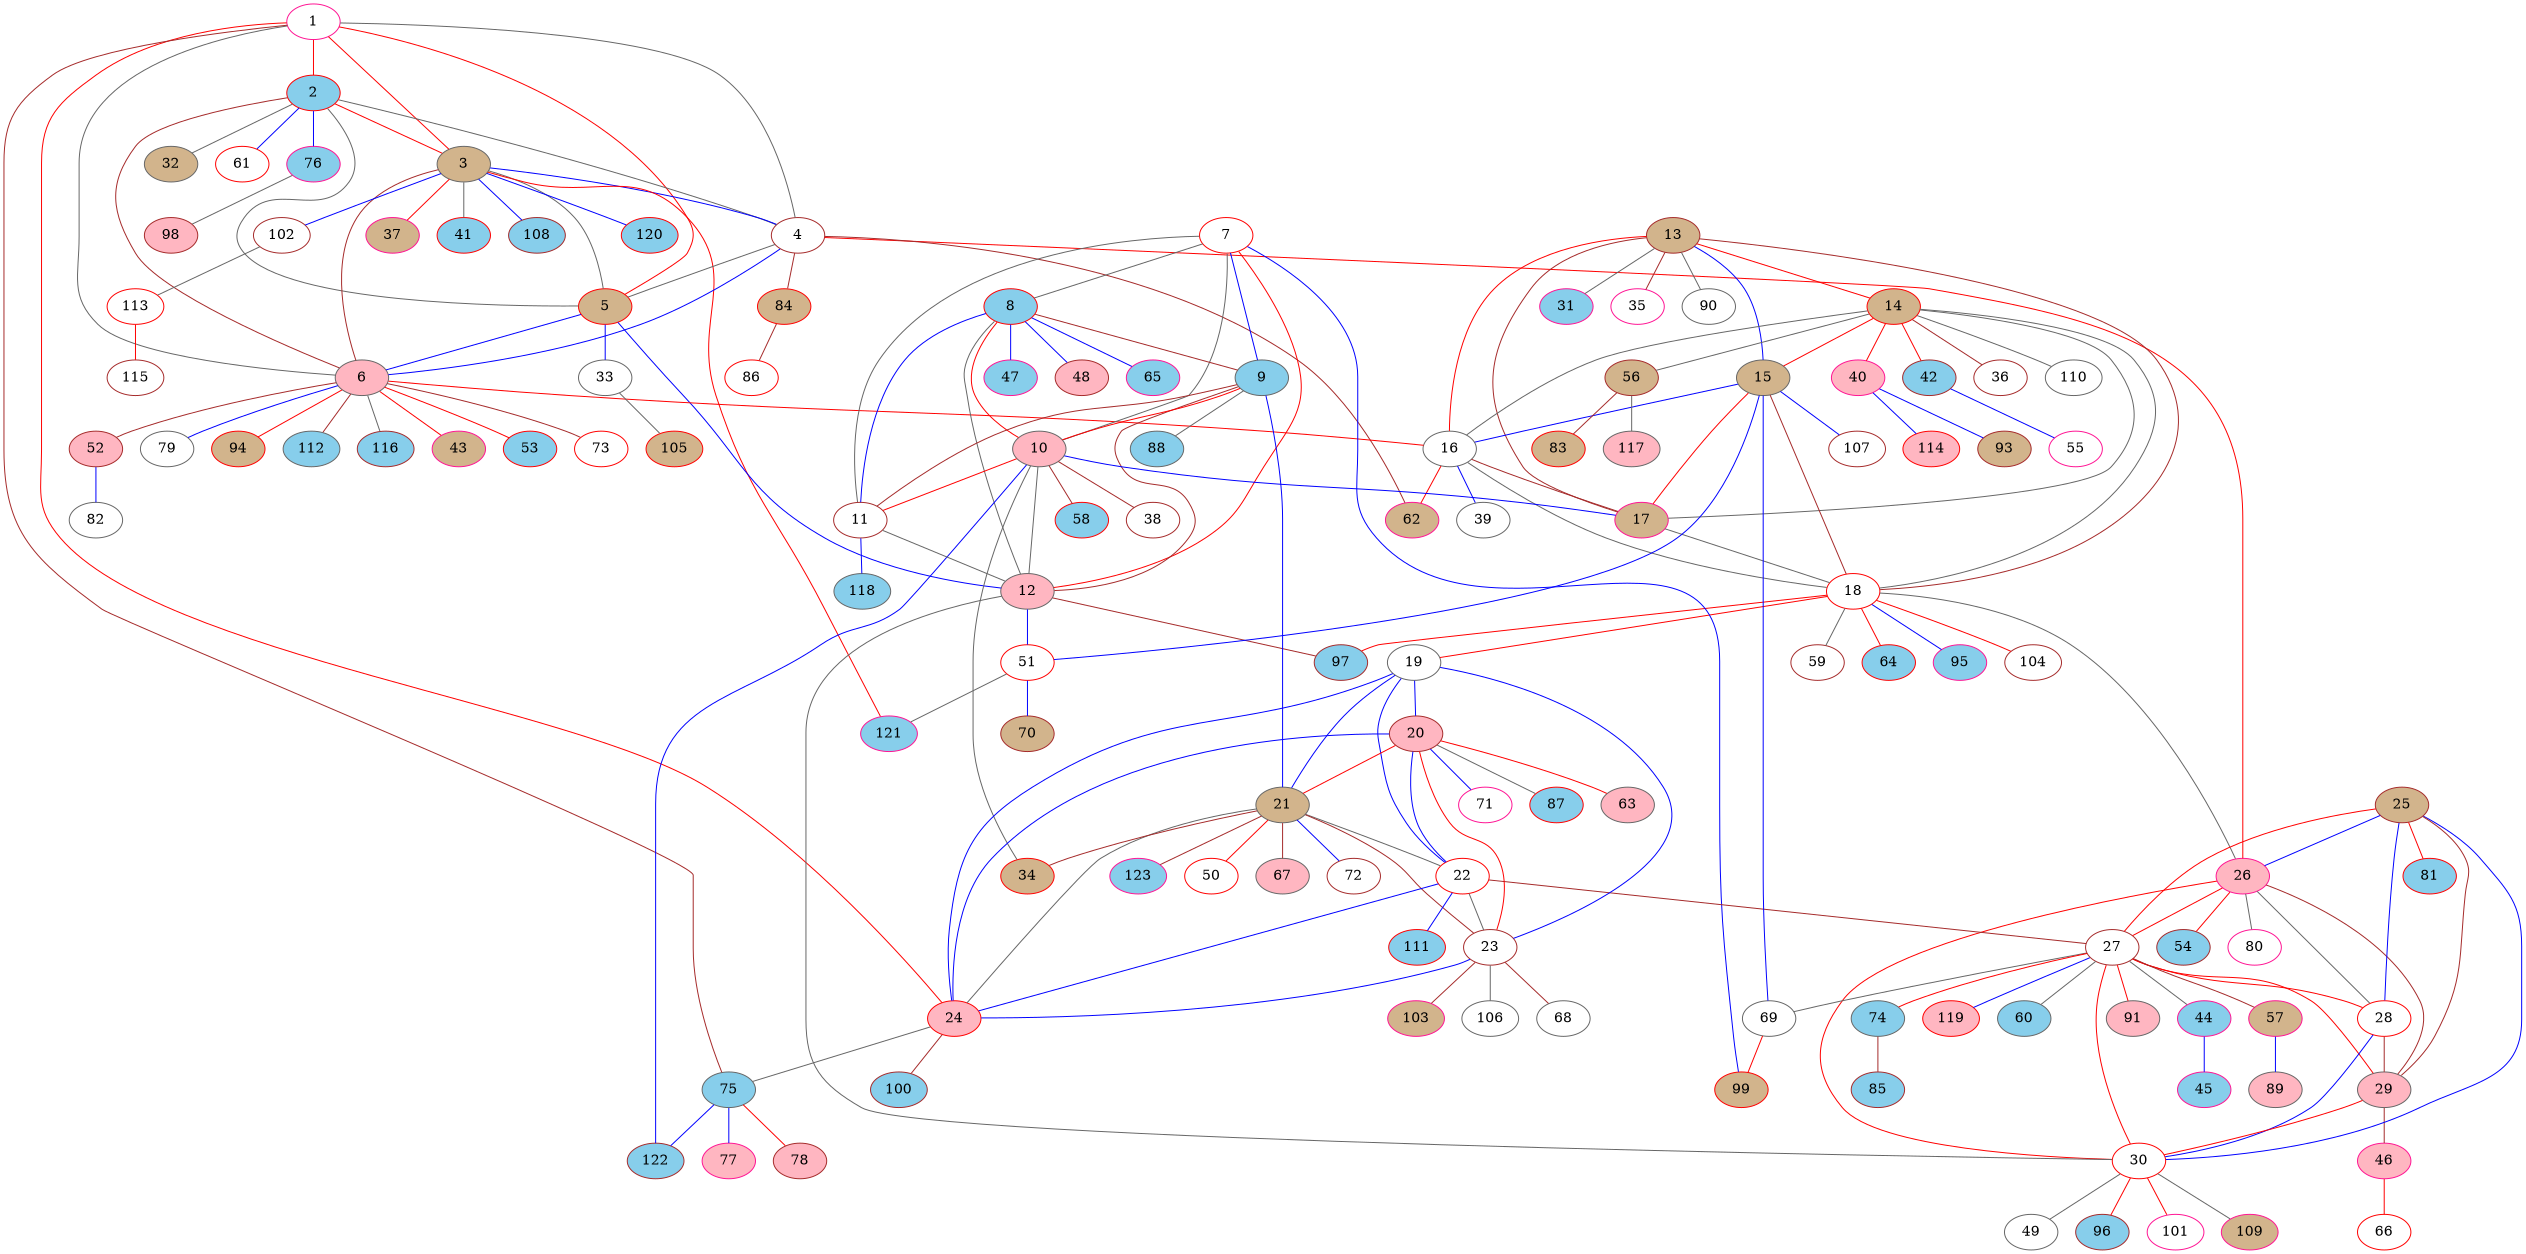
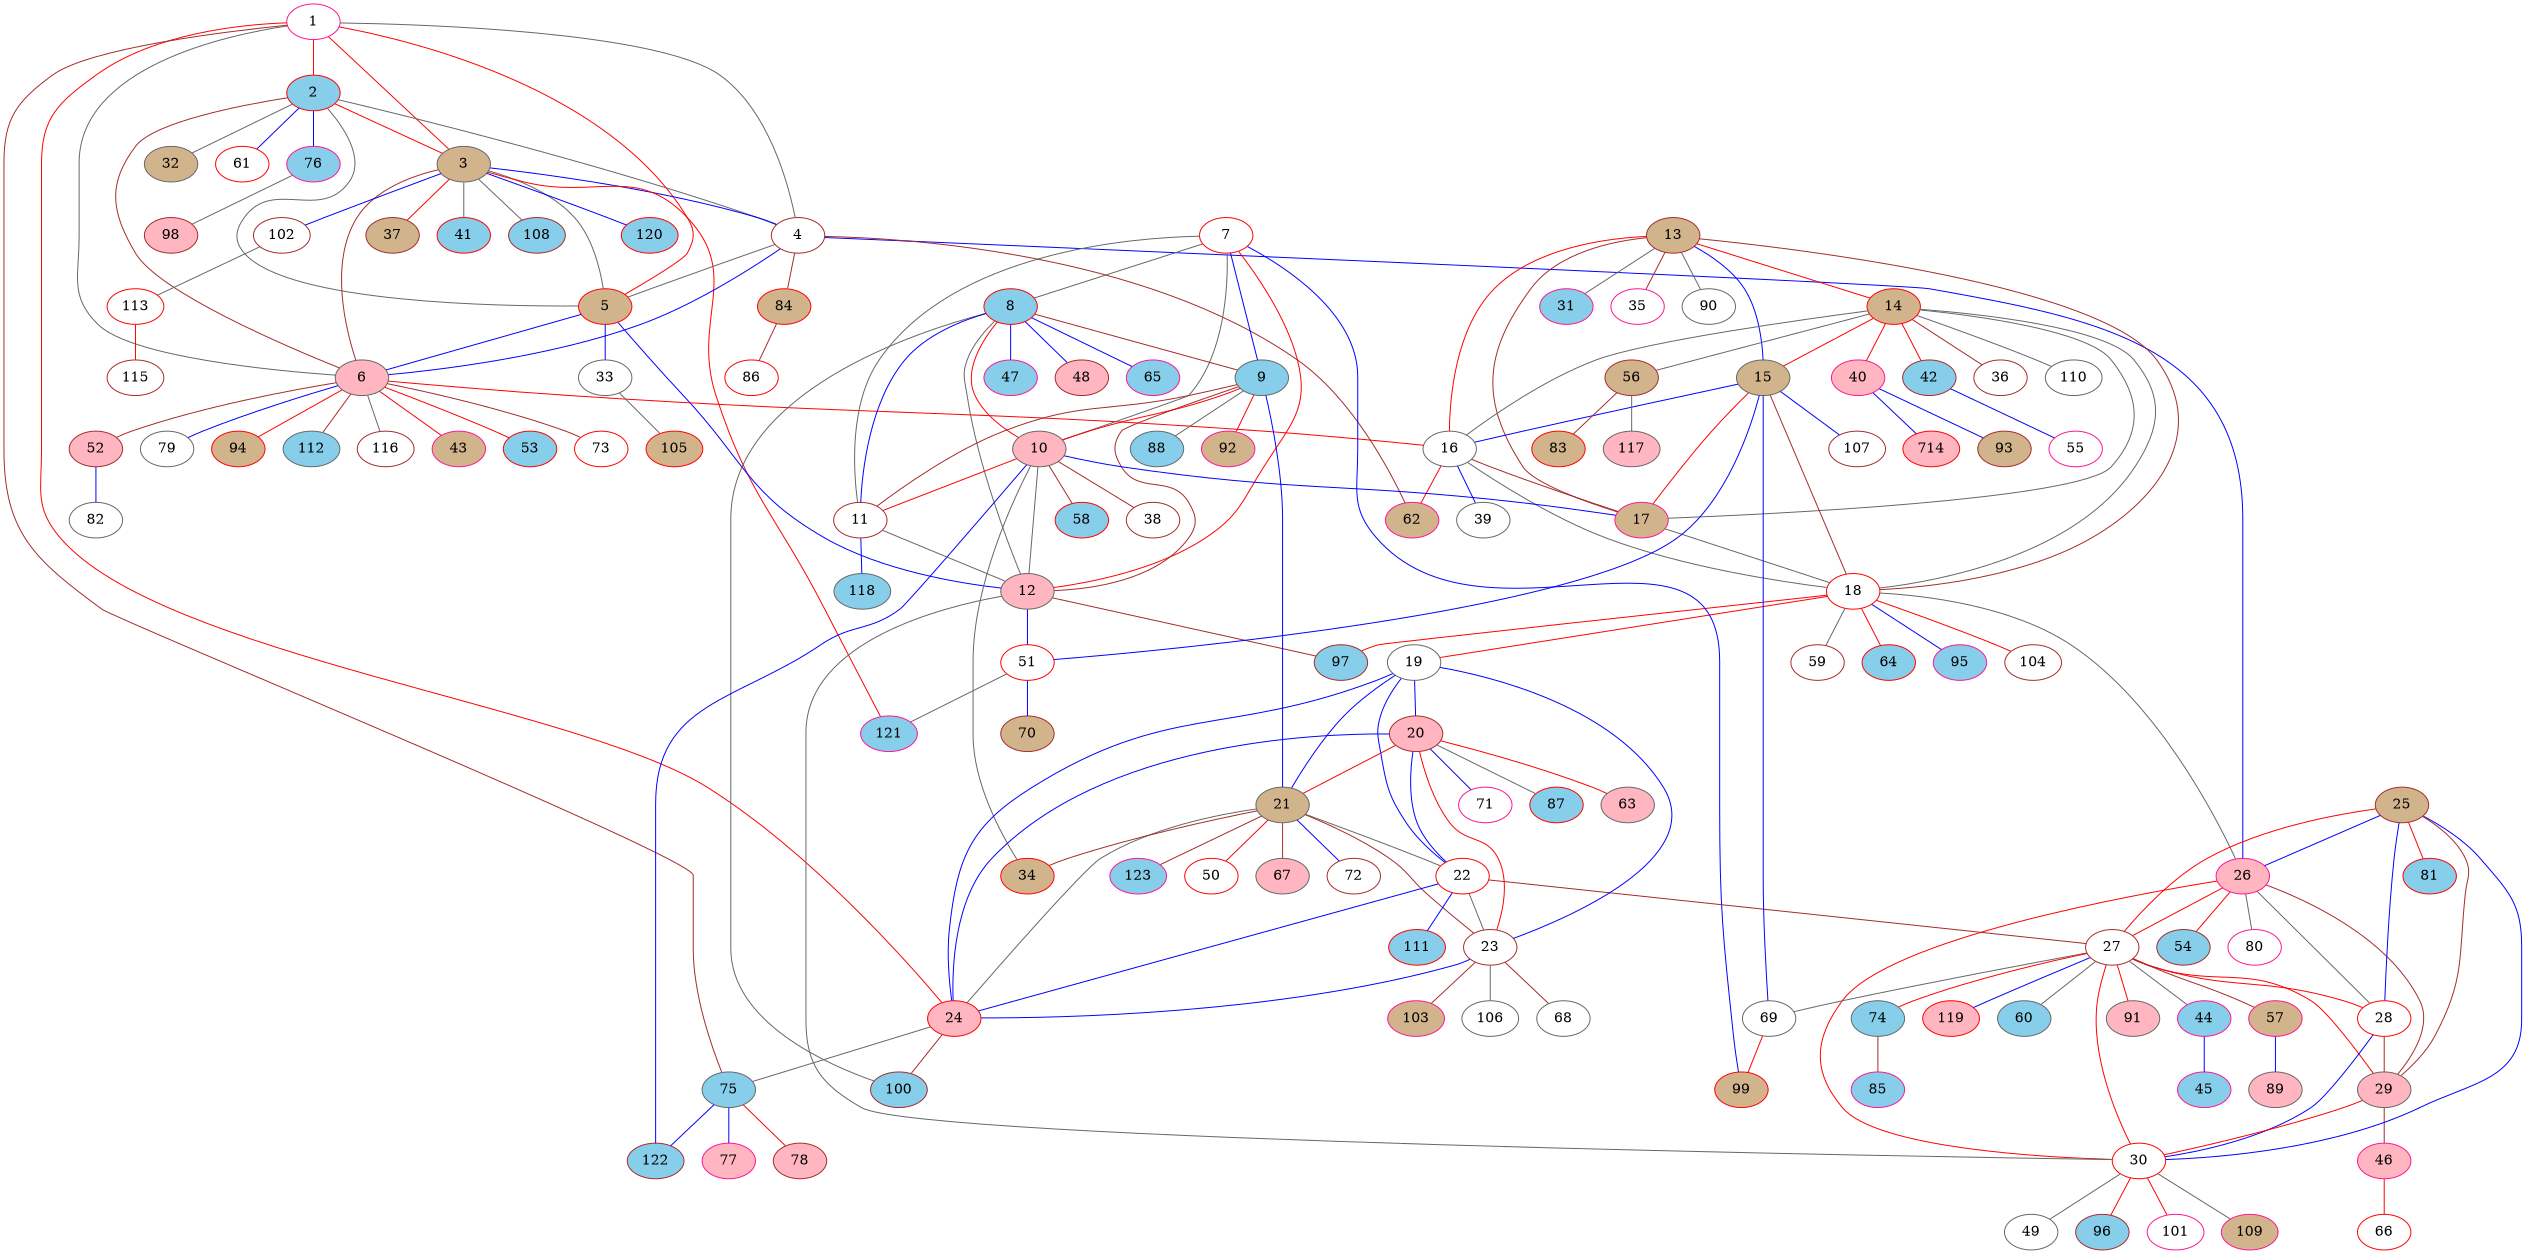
(500, 200) -> (500, 200)
(393, 235) -> (393, 235)
(1763, 279) -> (1763, 279)
(386, 449) -> (386, 449)
none -> (1228, 449)
(1931, 449) -> (1931, 449)
none -> (731, 662)
(1878, 1090) -> (1878, 1090)
